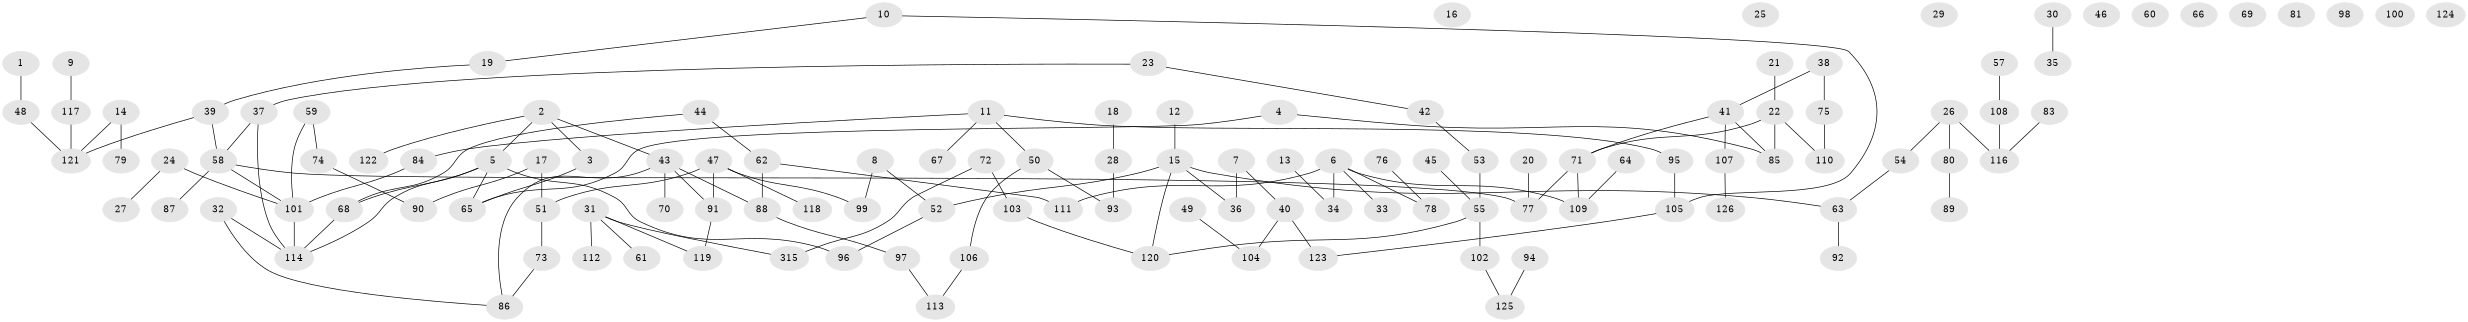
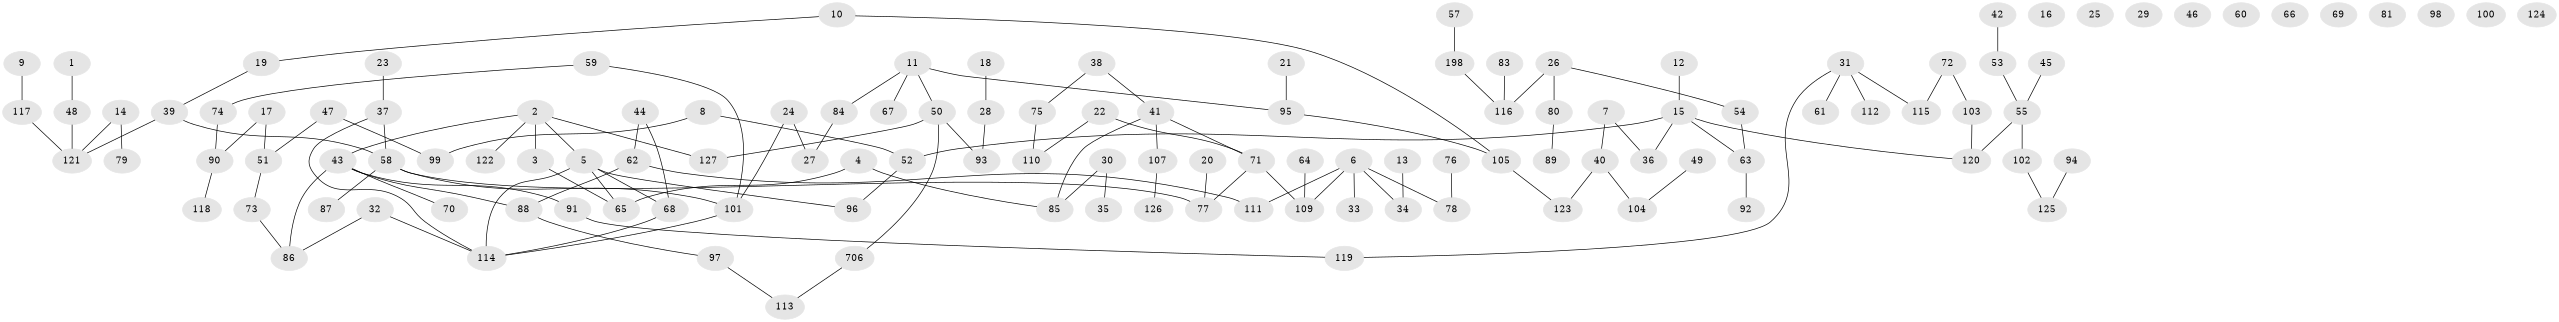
(1775, 83) -> (1286, 88)
(1287, 88) -> none
(1999, 112) -> (1455, 64)
(1775, 137) -> (1086, 181)
none -> (709, 161)
(357, 186) -> (827, 132)
(768, 188) -> (208, 185)
(714, 190) -> none
(789, 258) -> (1921, 112)
(969, 258) -> (855, 258)
